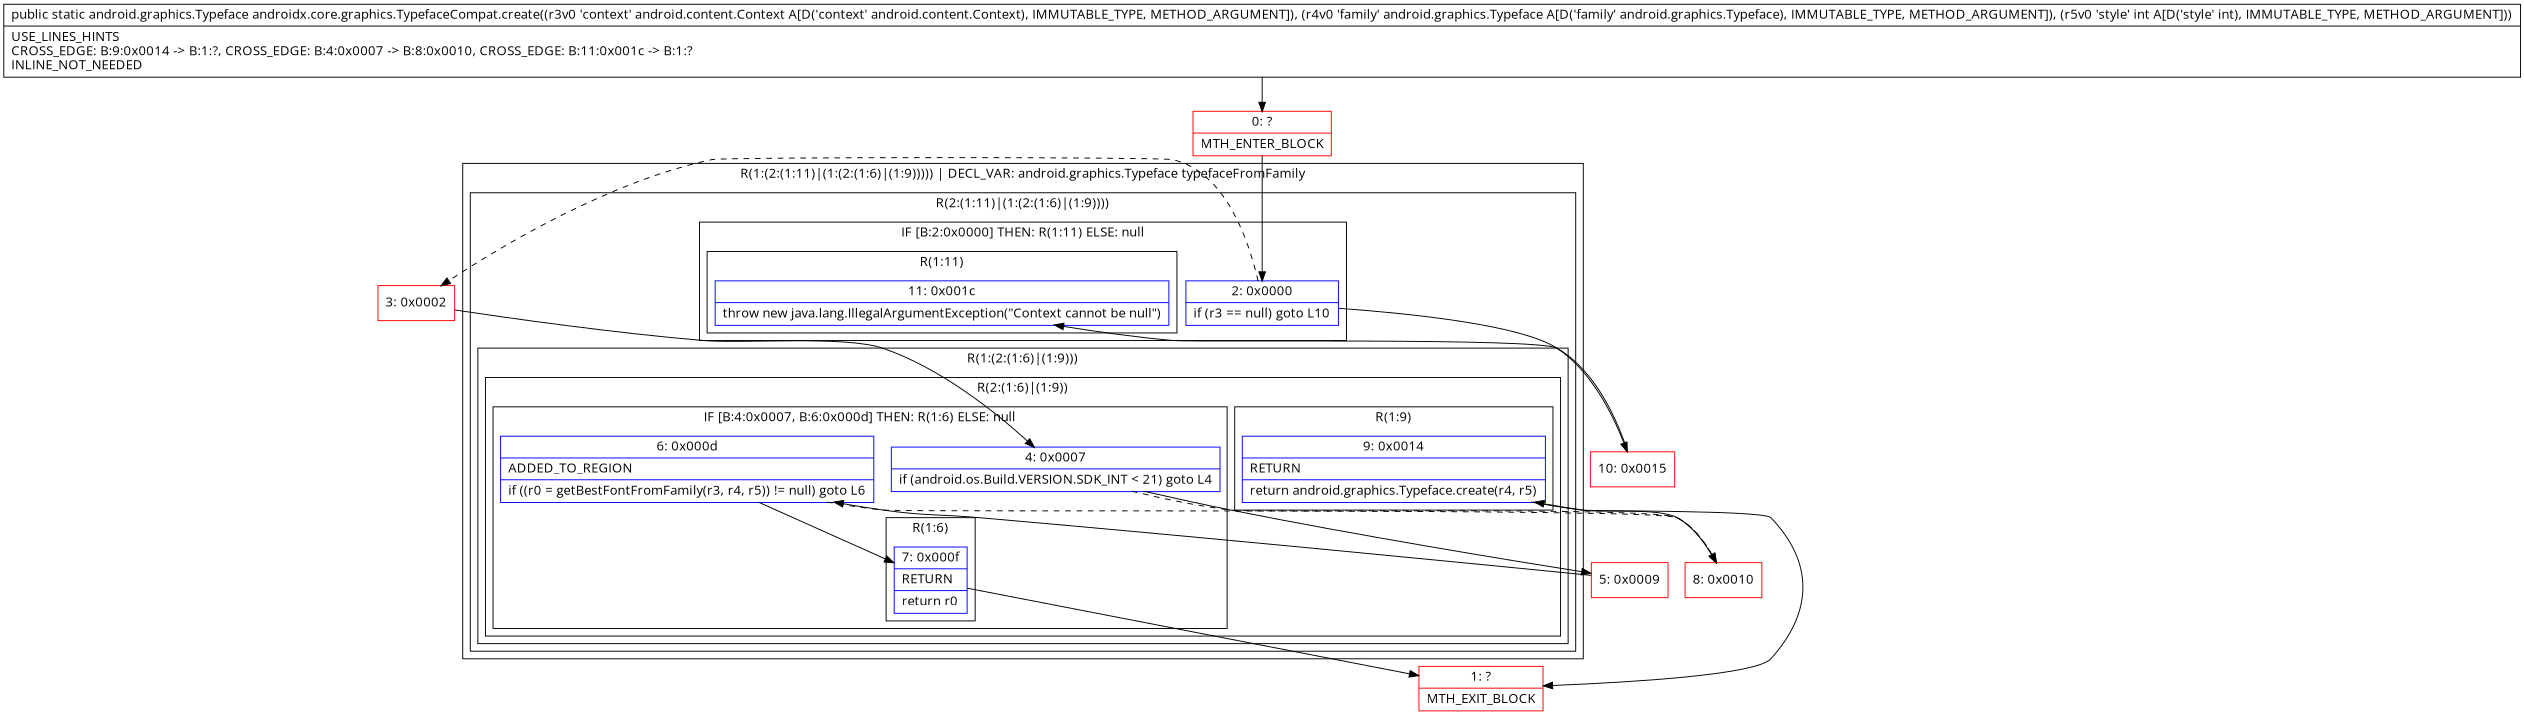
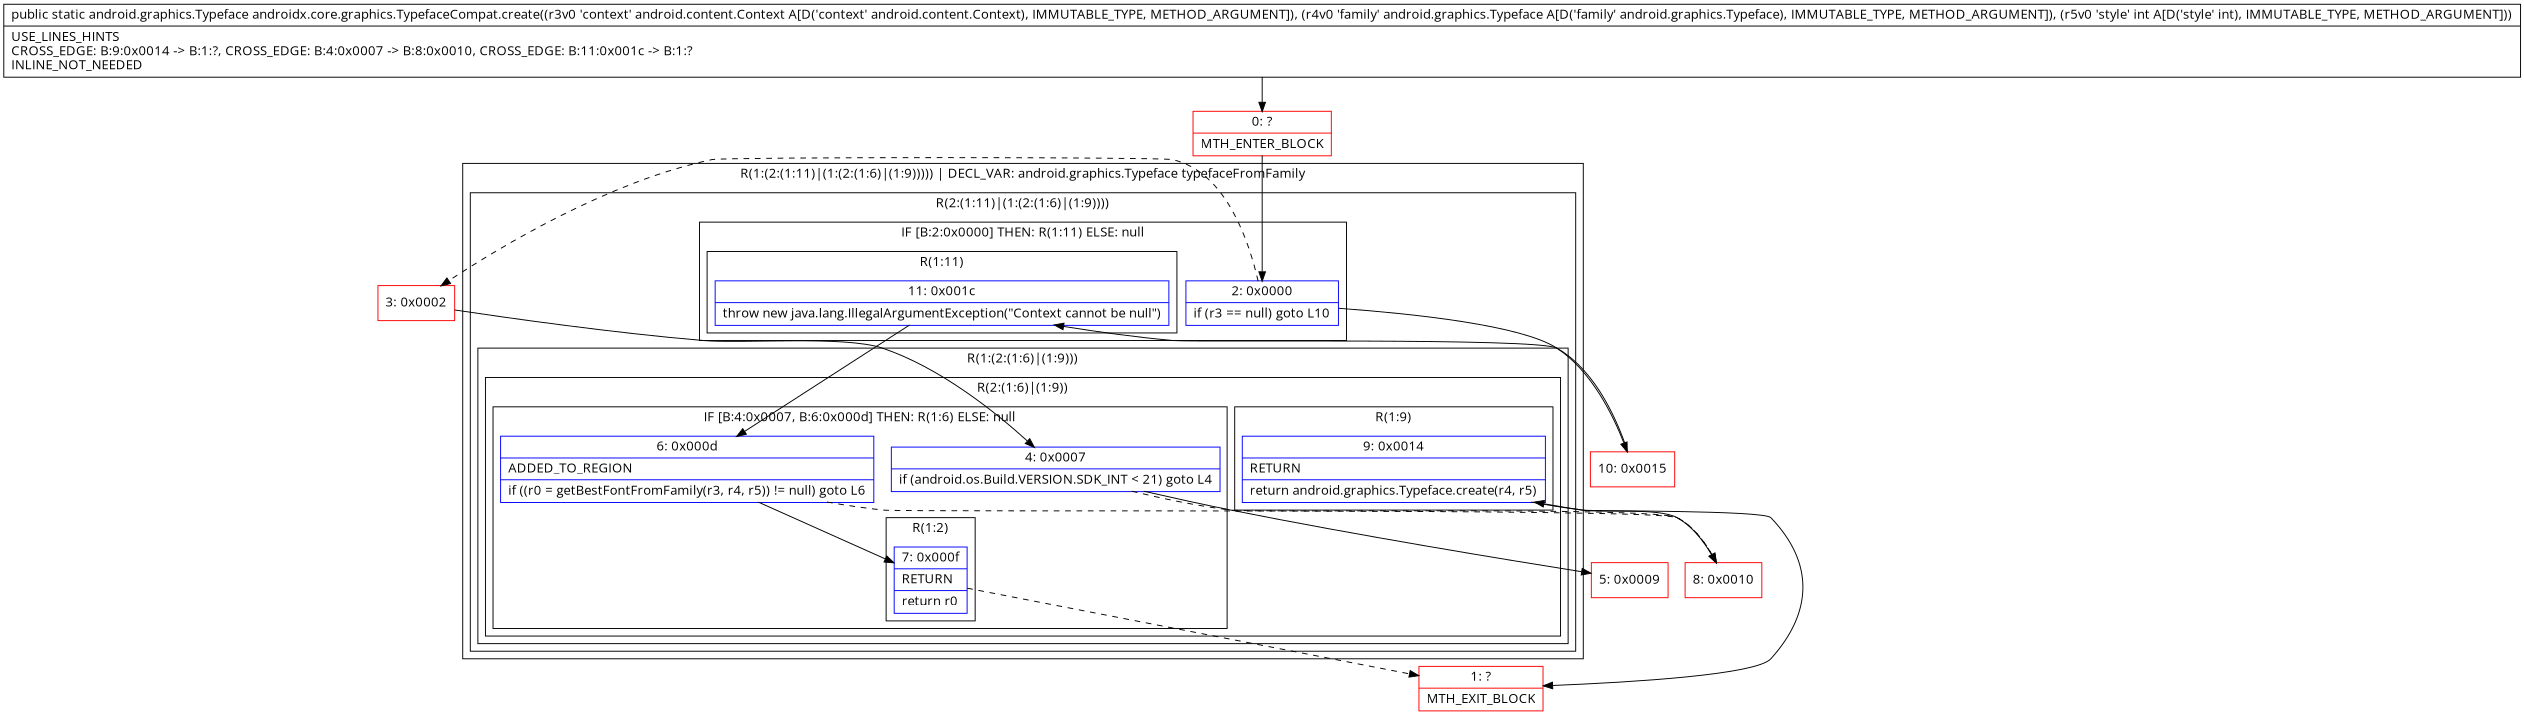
(931, 529) -> (931, 529)
(1217, 539) -> (819, 384)
(1144, 622) -> (1144, 622)
